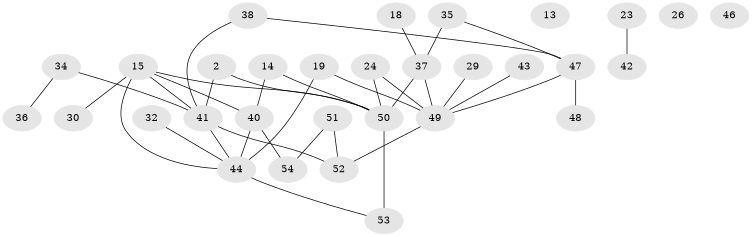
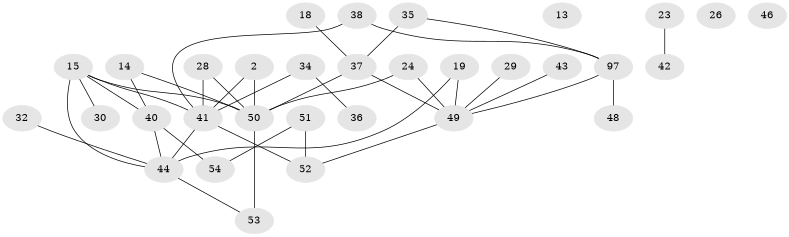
none -> (203, 67)
(576, 67) -> (613, 67)
